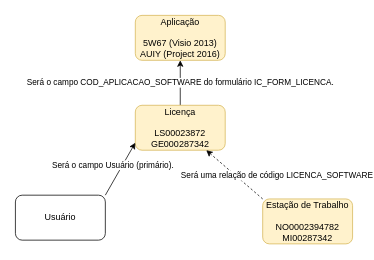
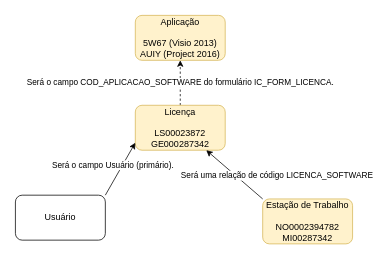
(180, 95) -> (180, 95)
(251, 189) -> (251, 189)
